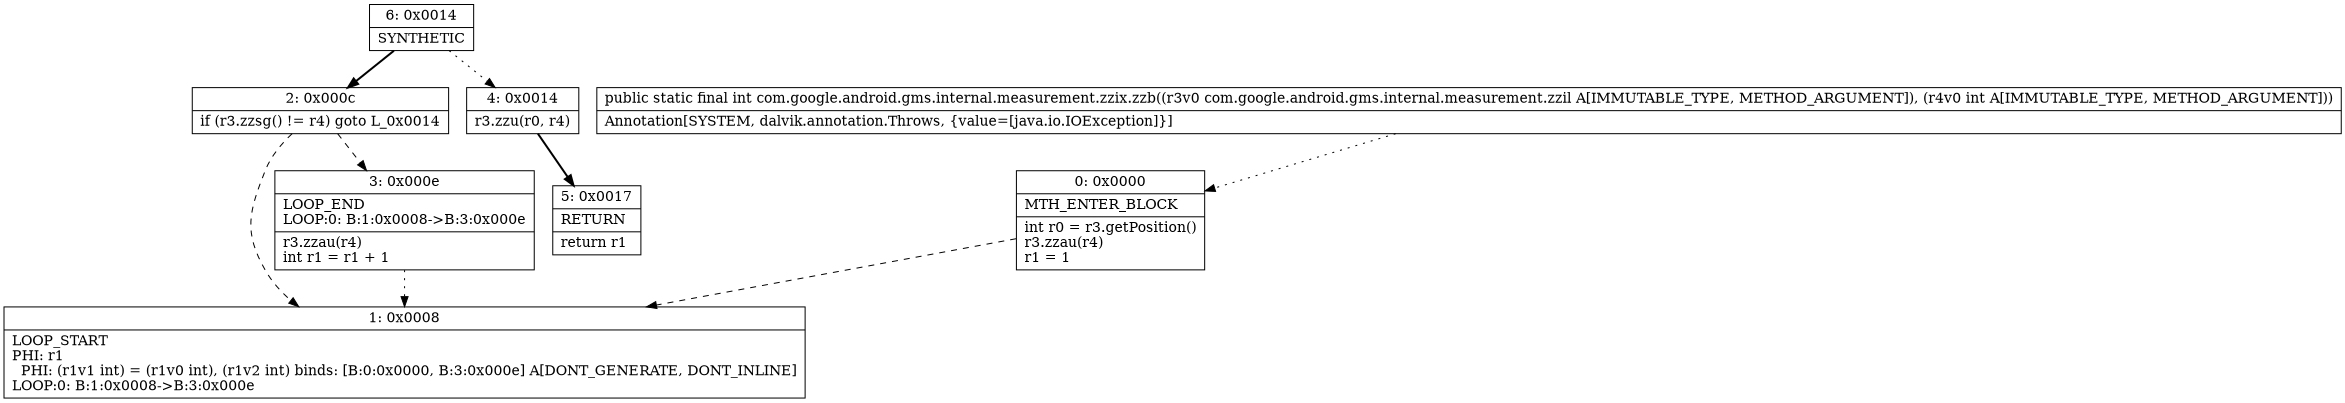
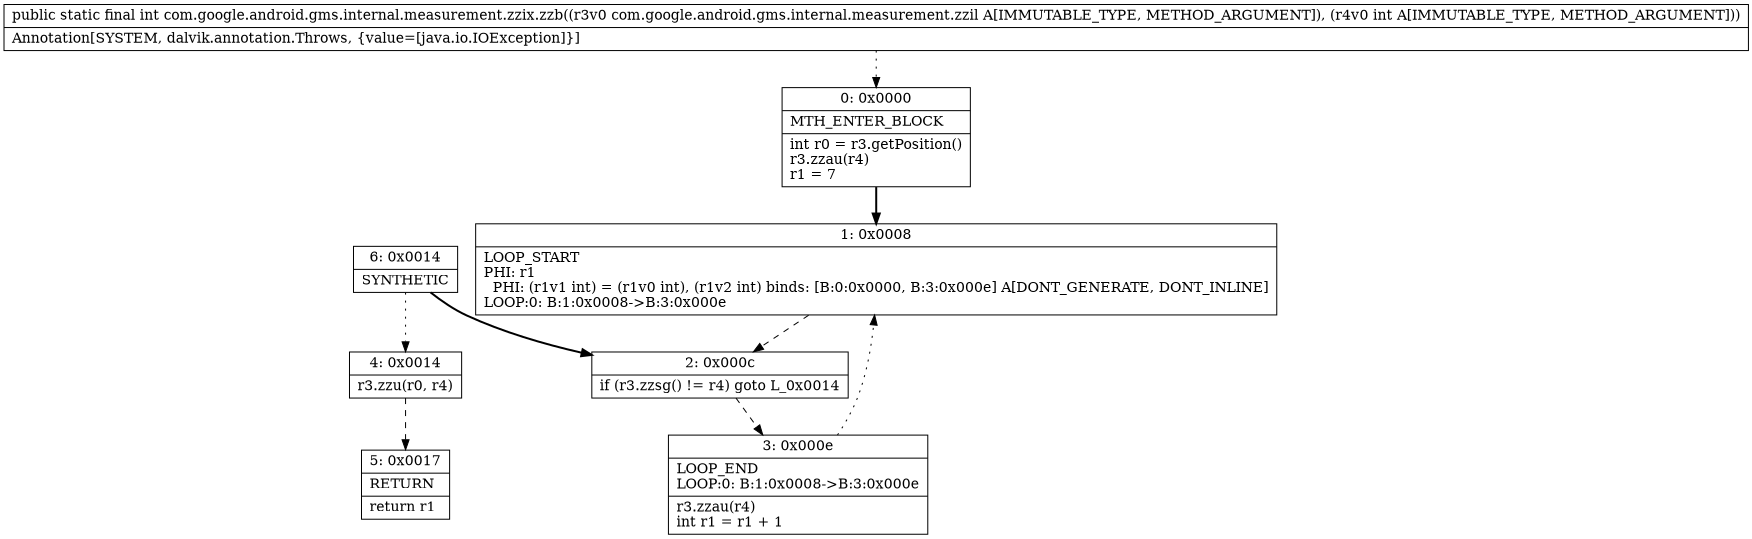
(553, 155) -> (406, 419)
(251, 218) -> (785, 331)
(1047, 258) -> (813, 175)
(836, 272) -> (876, 200)
